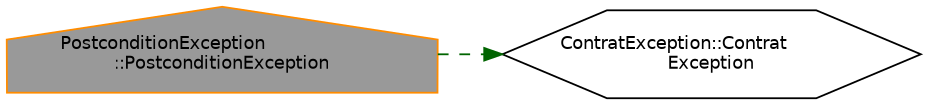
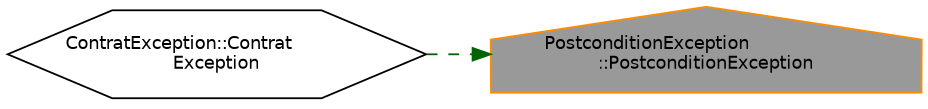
(461, 54) -> (449, 54)
